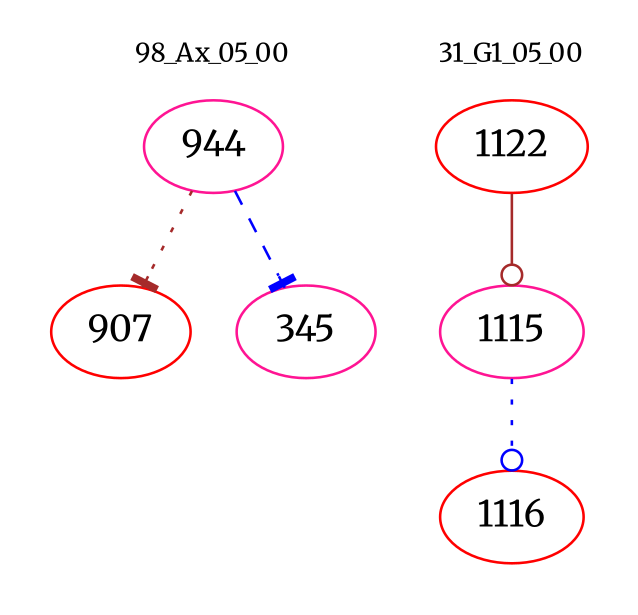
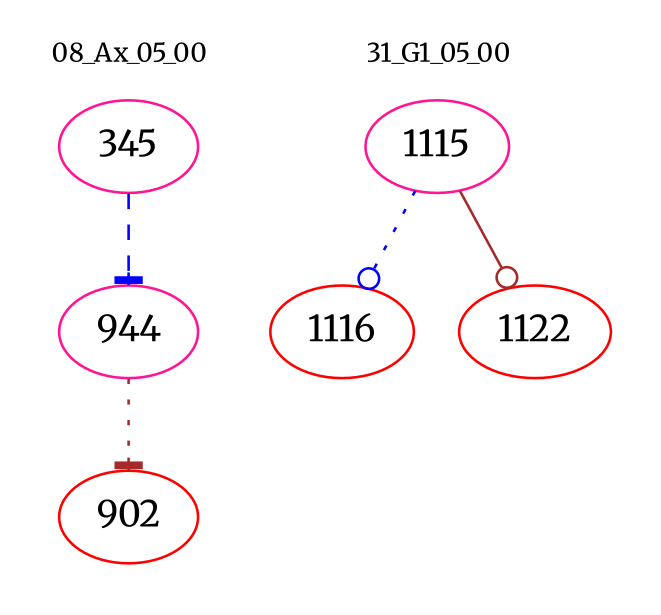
(213, 55) -> (130, 55)
(512, 229) -> (481, 229)
(257, 233) -> (129, 233)
(121, 332) -> (129, 517)
